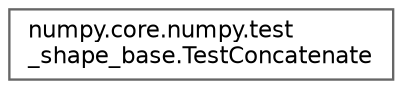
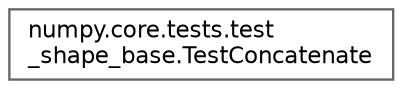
(201, 44) -> (201, 44)
